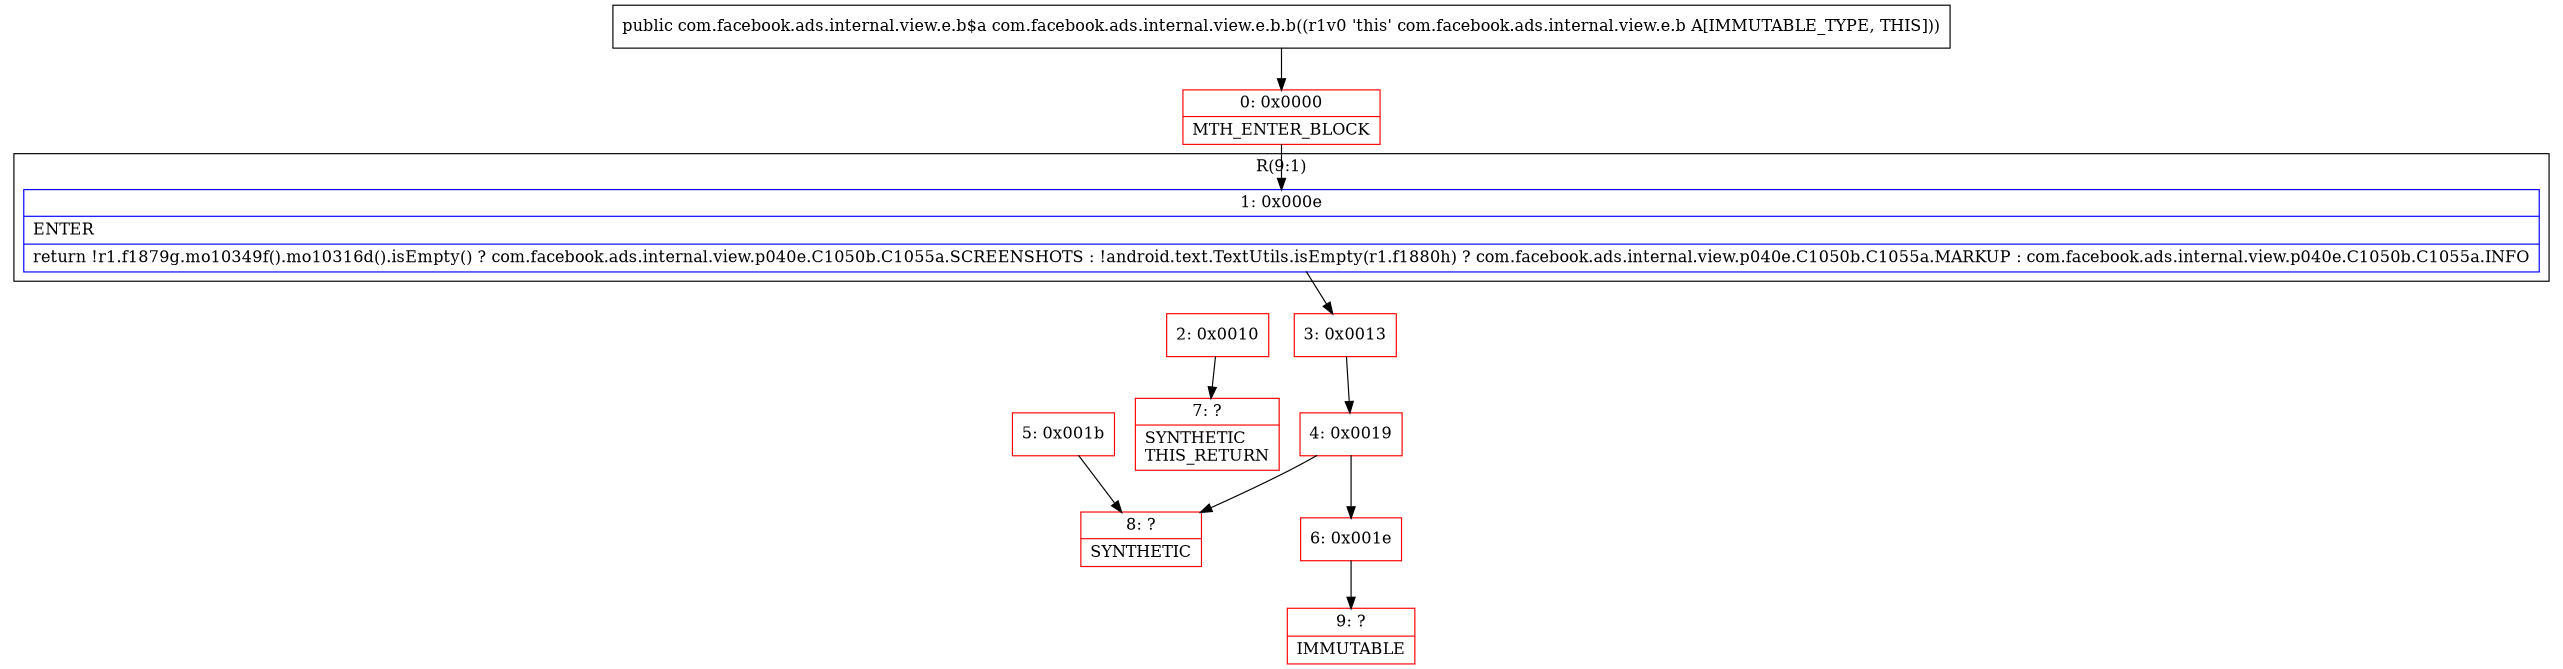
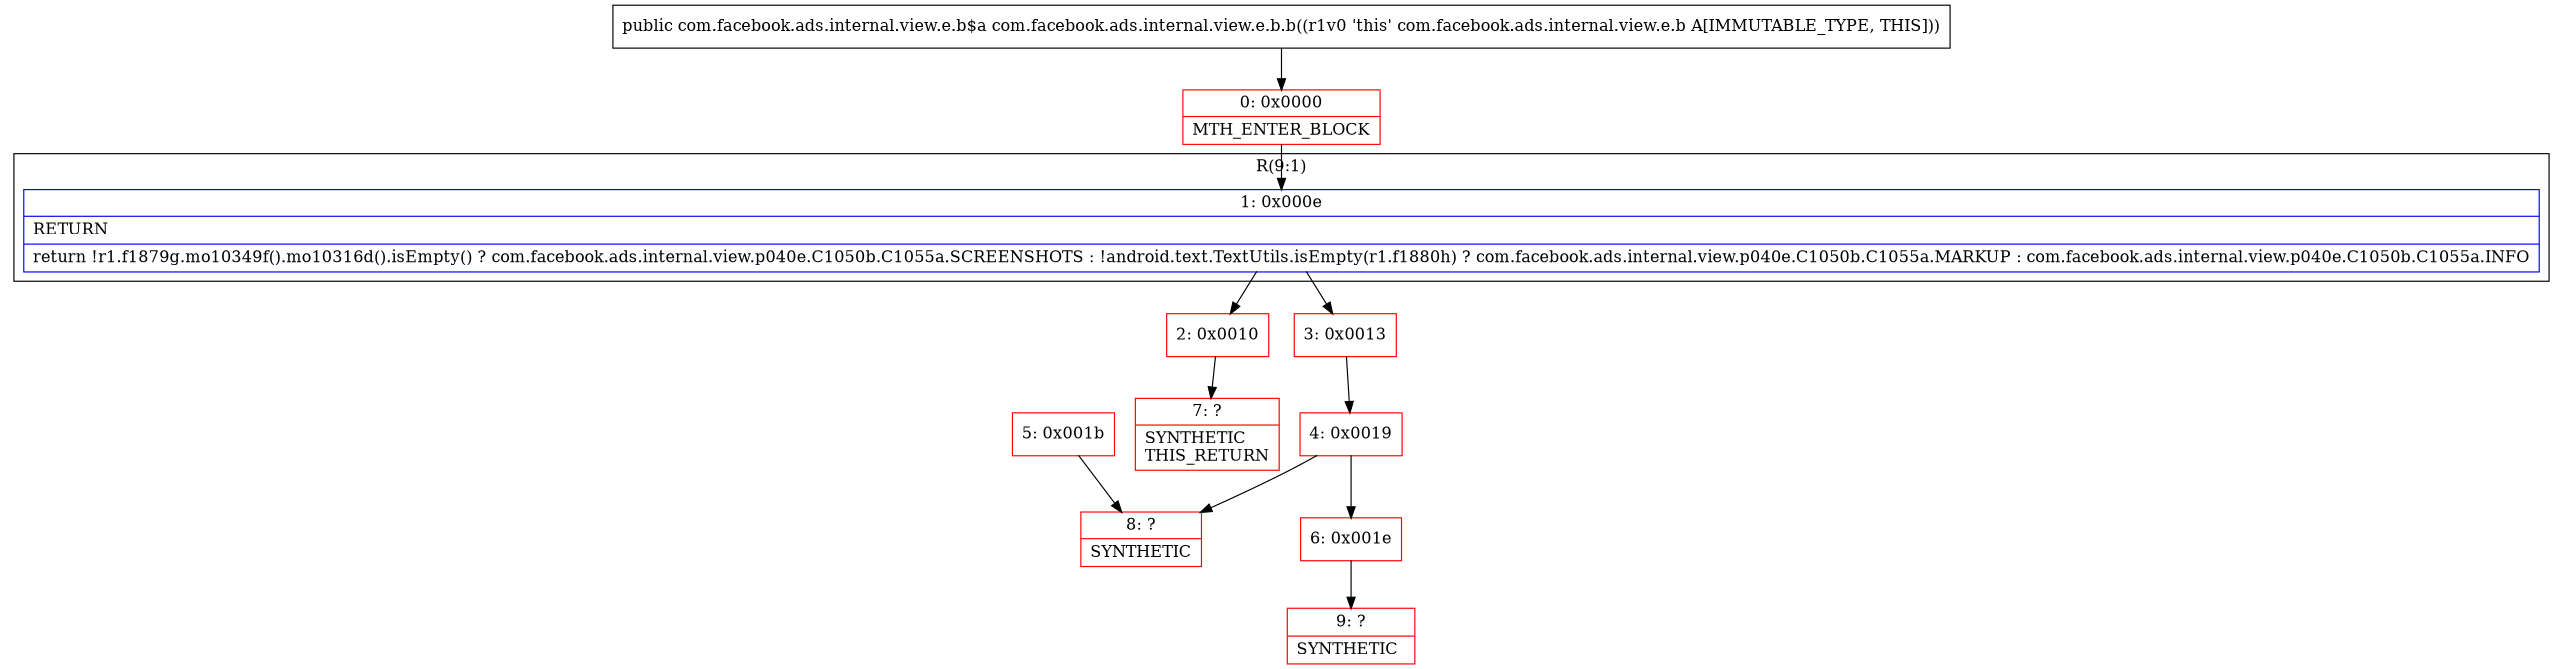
(64, 230) -> (71, 230)
none -> (1246, 289)
(1351, 649) -> (1348, 649)
